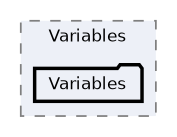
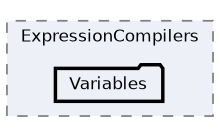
(88, 37) -> (110, 37)
